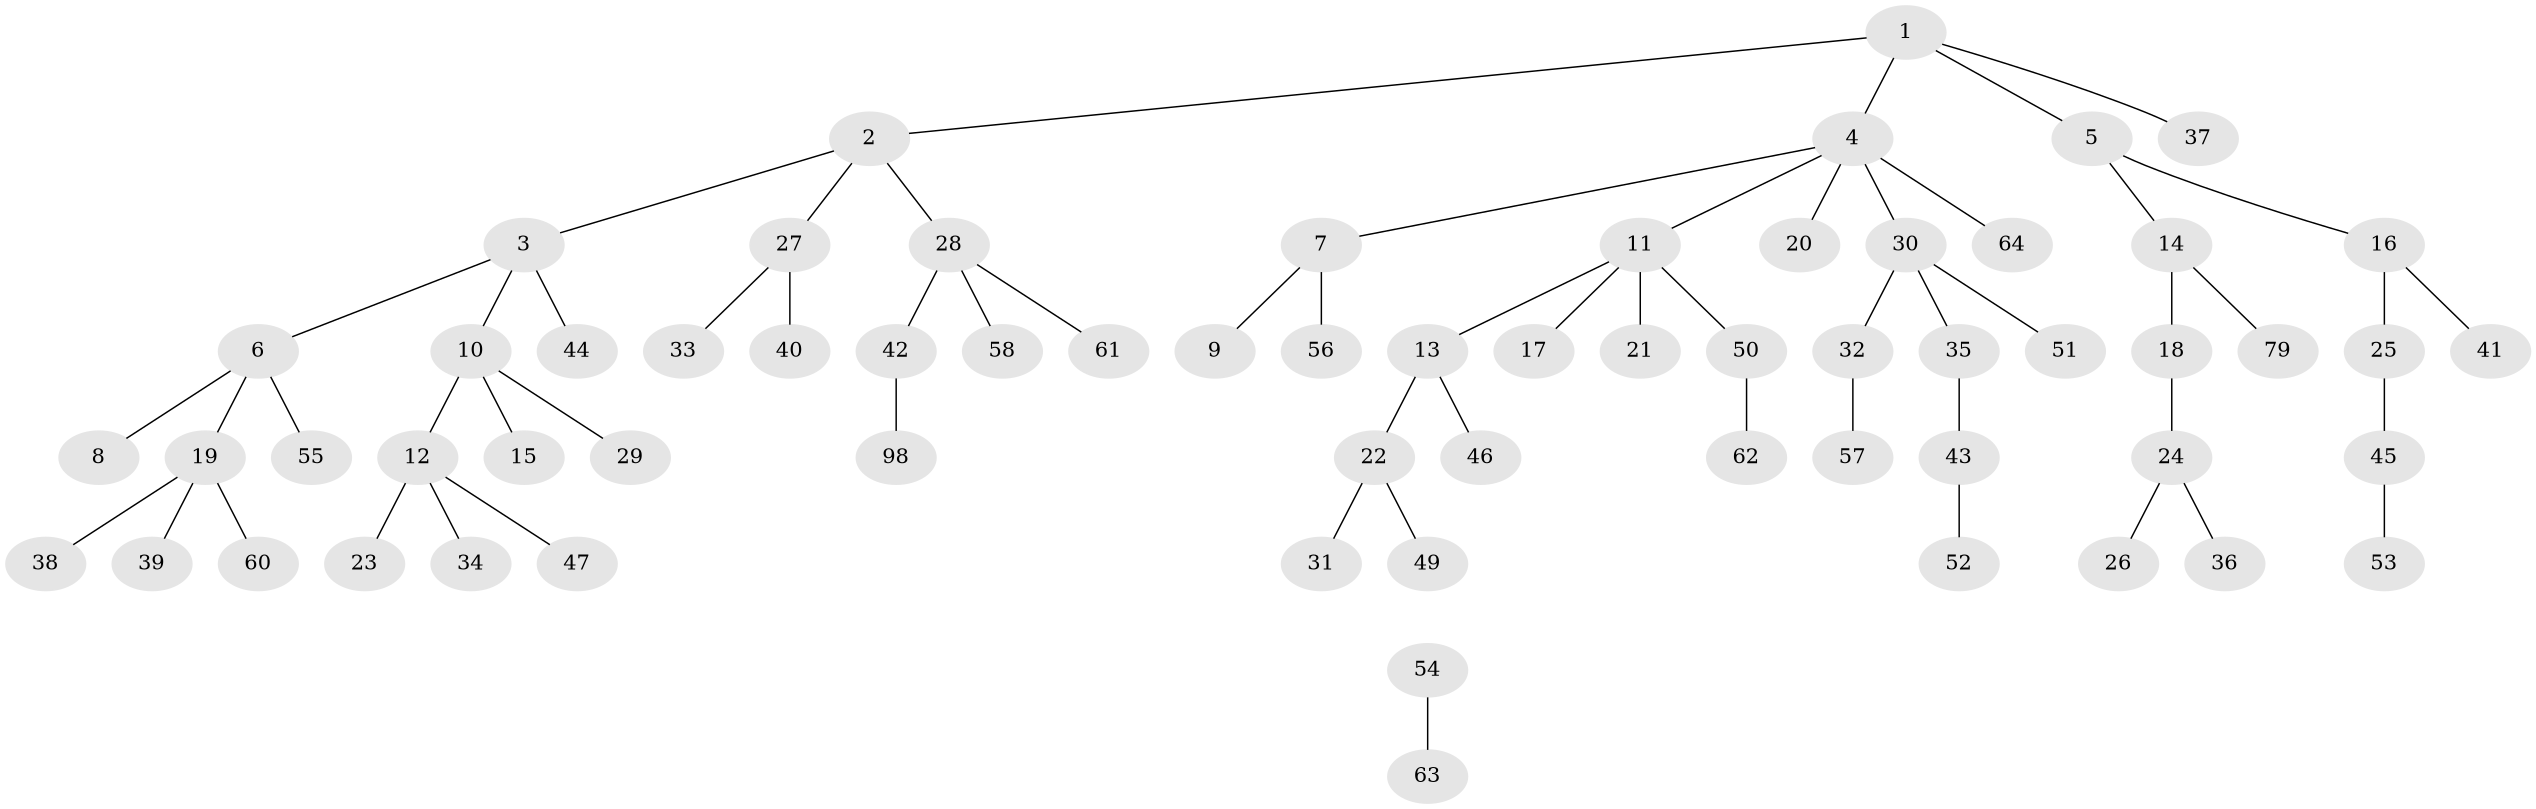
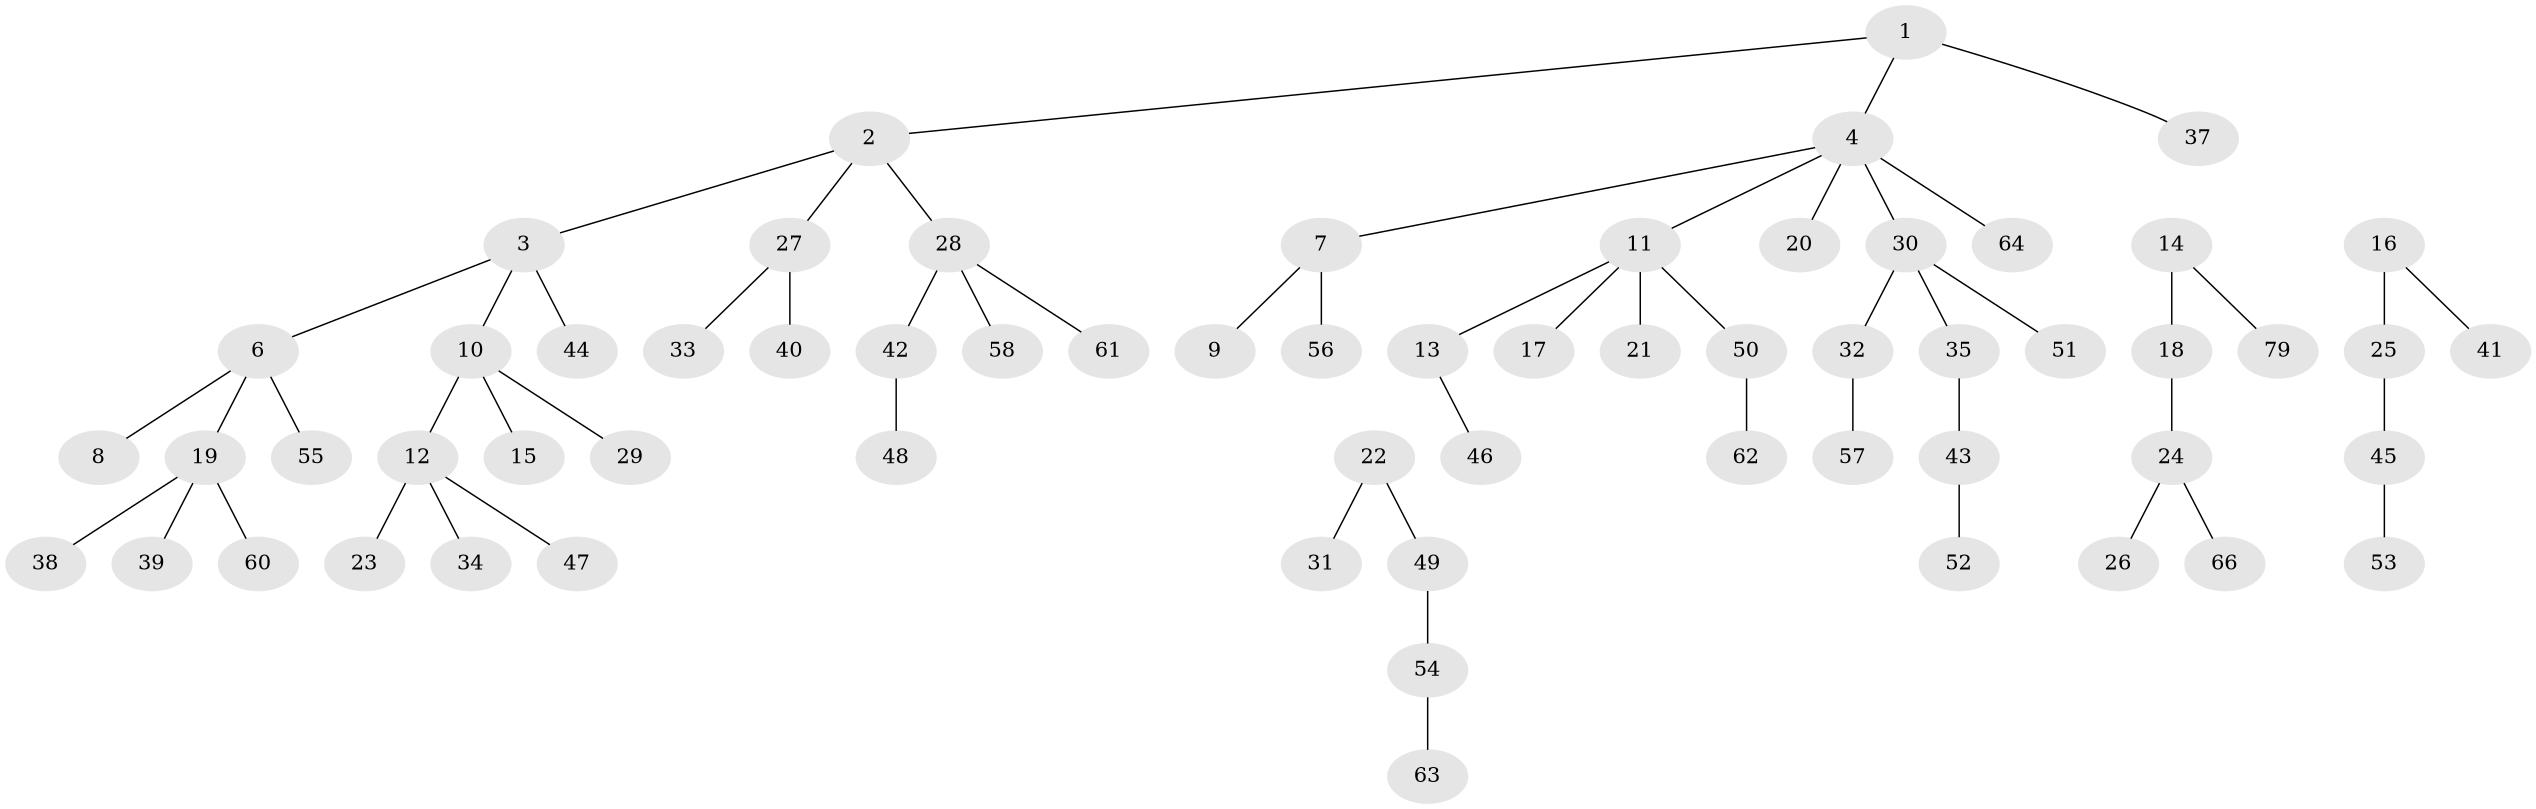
(2092, 139) -> none
(1401, 405) -> none
(896, 458) -> (896, 458)
(2225, 564) -> (2225, 564)
none -> (1428, 617)
